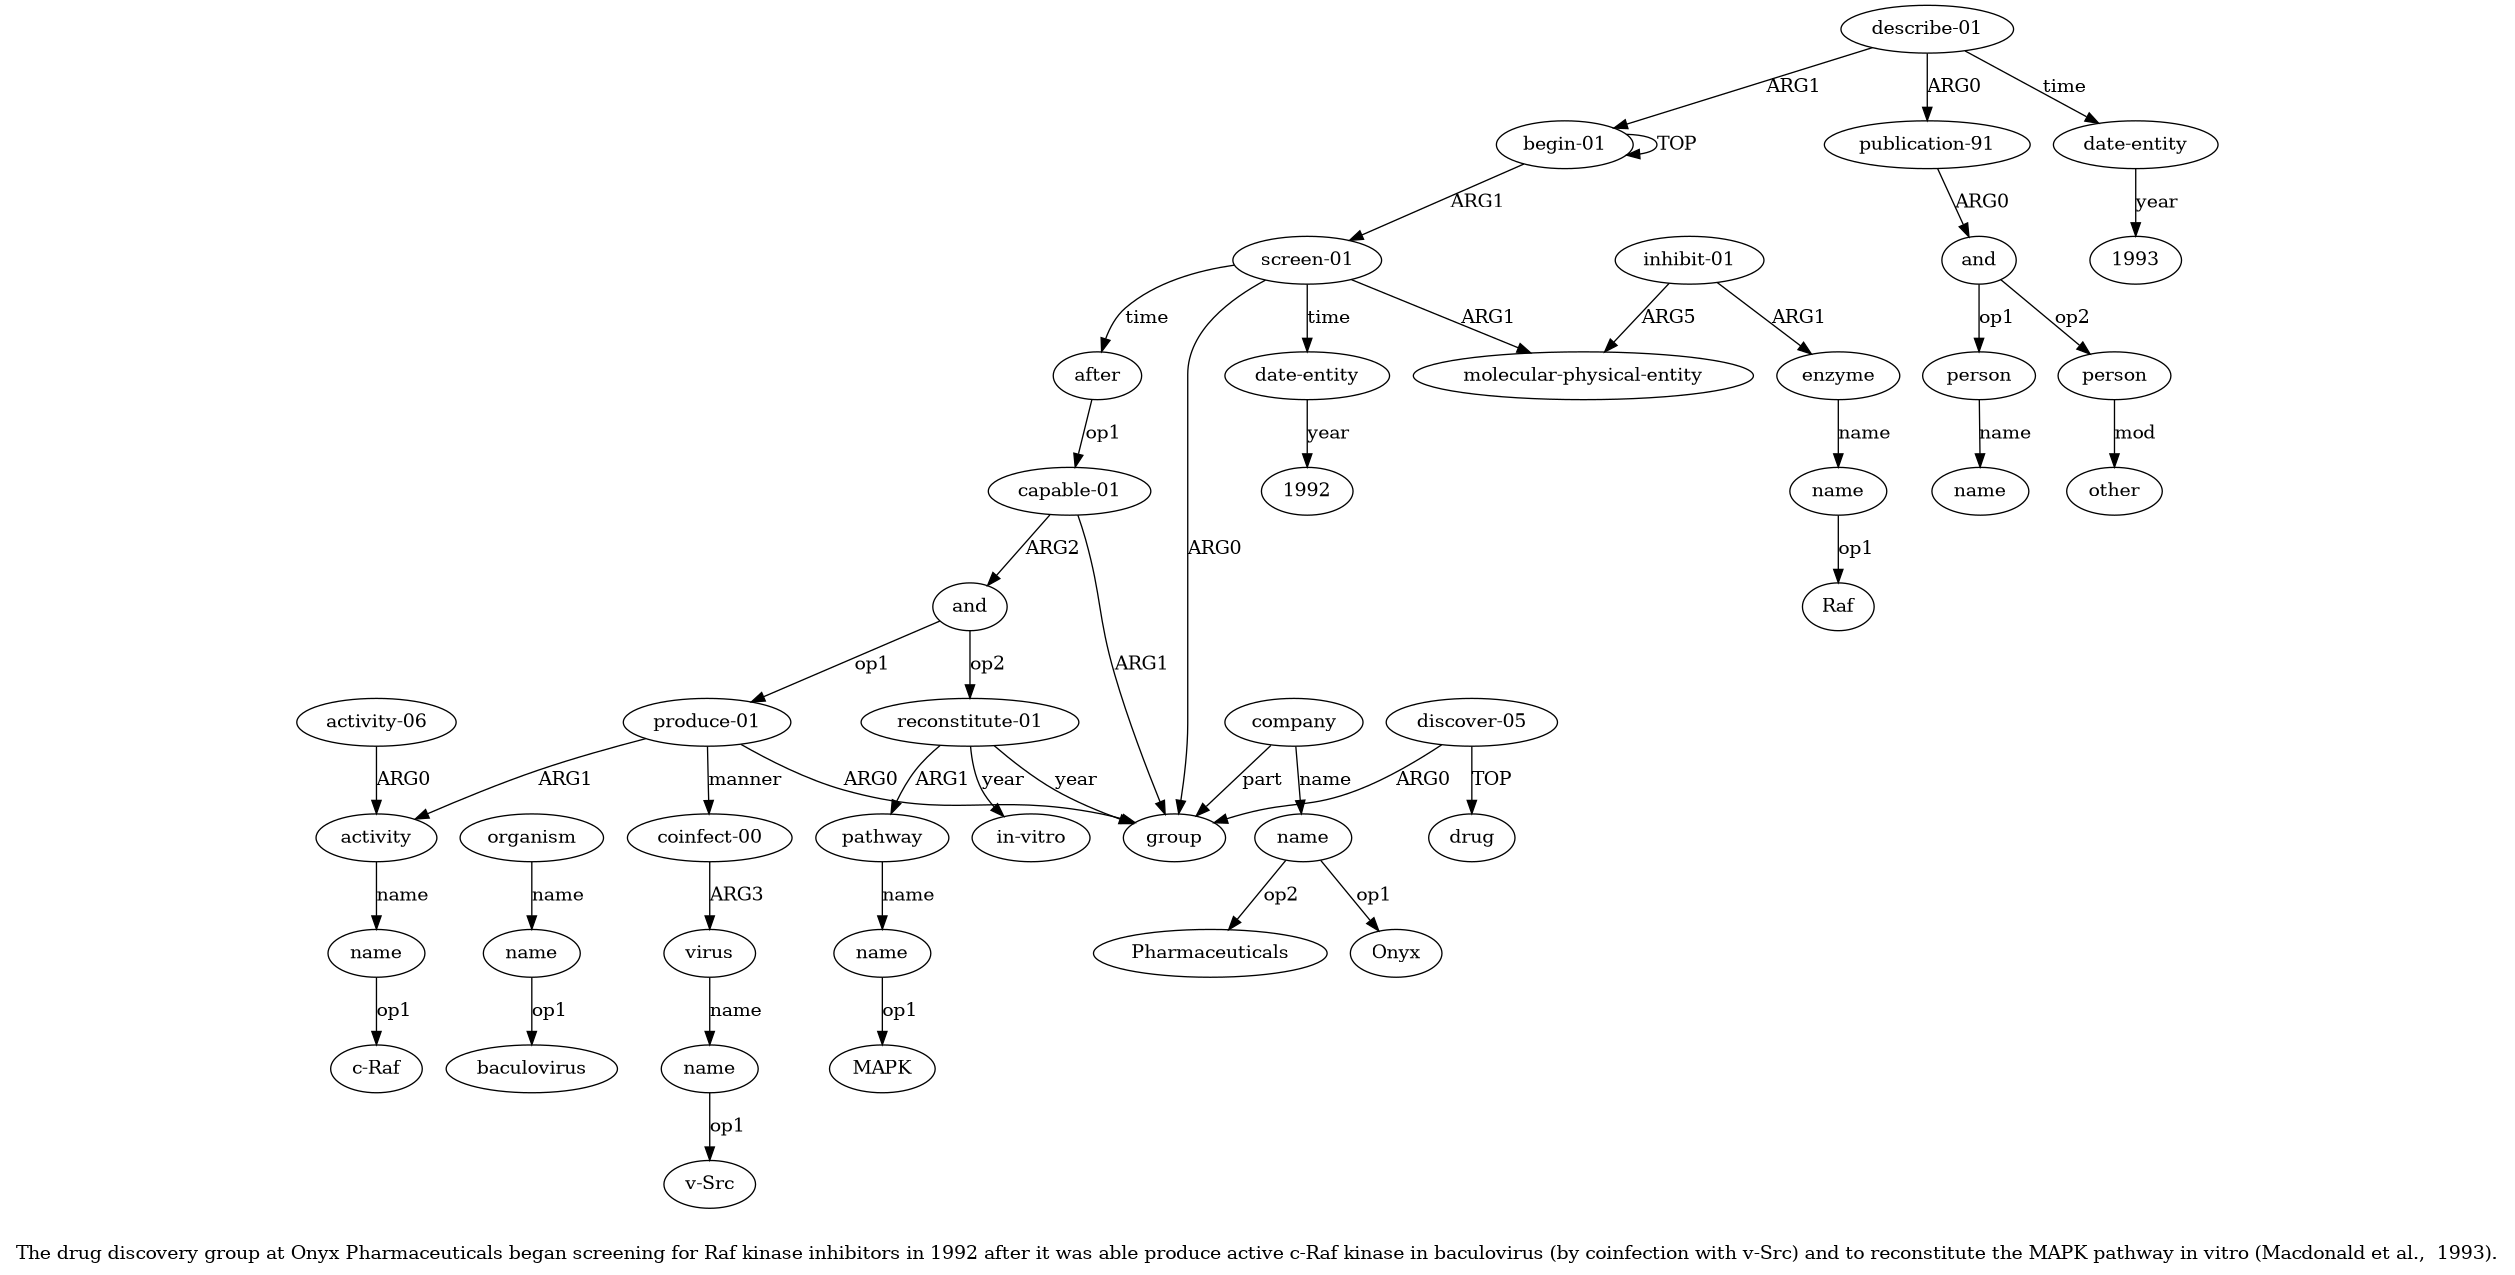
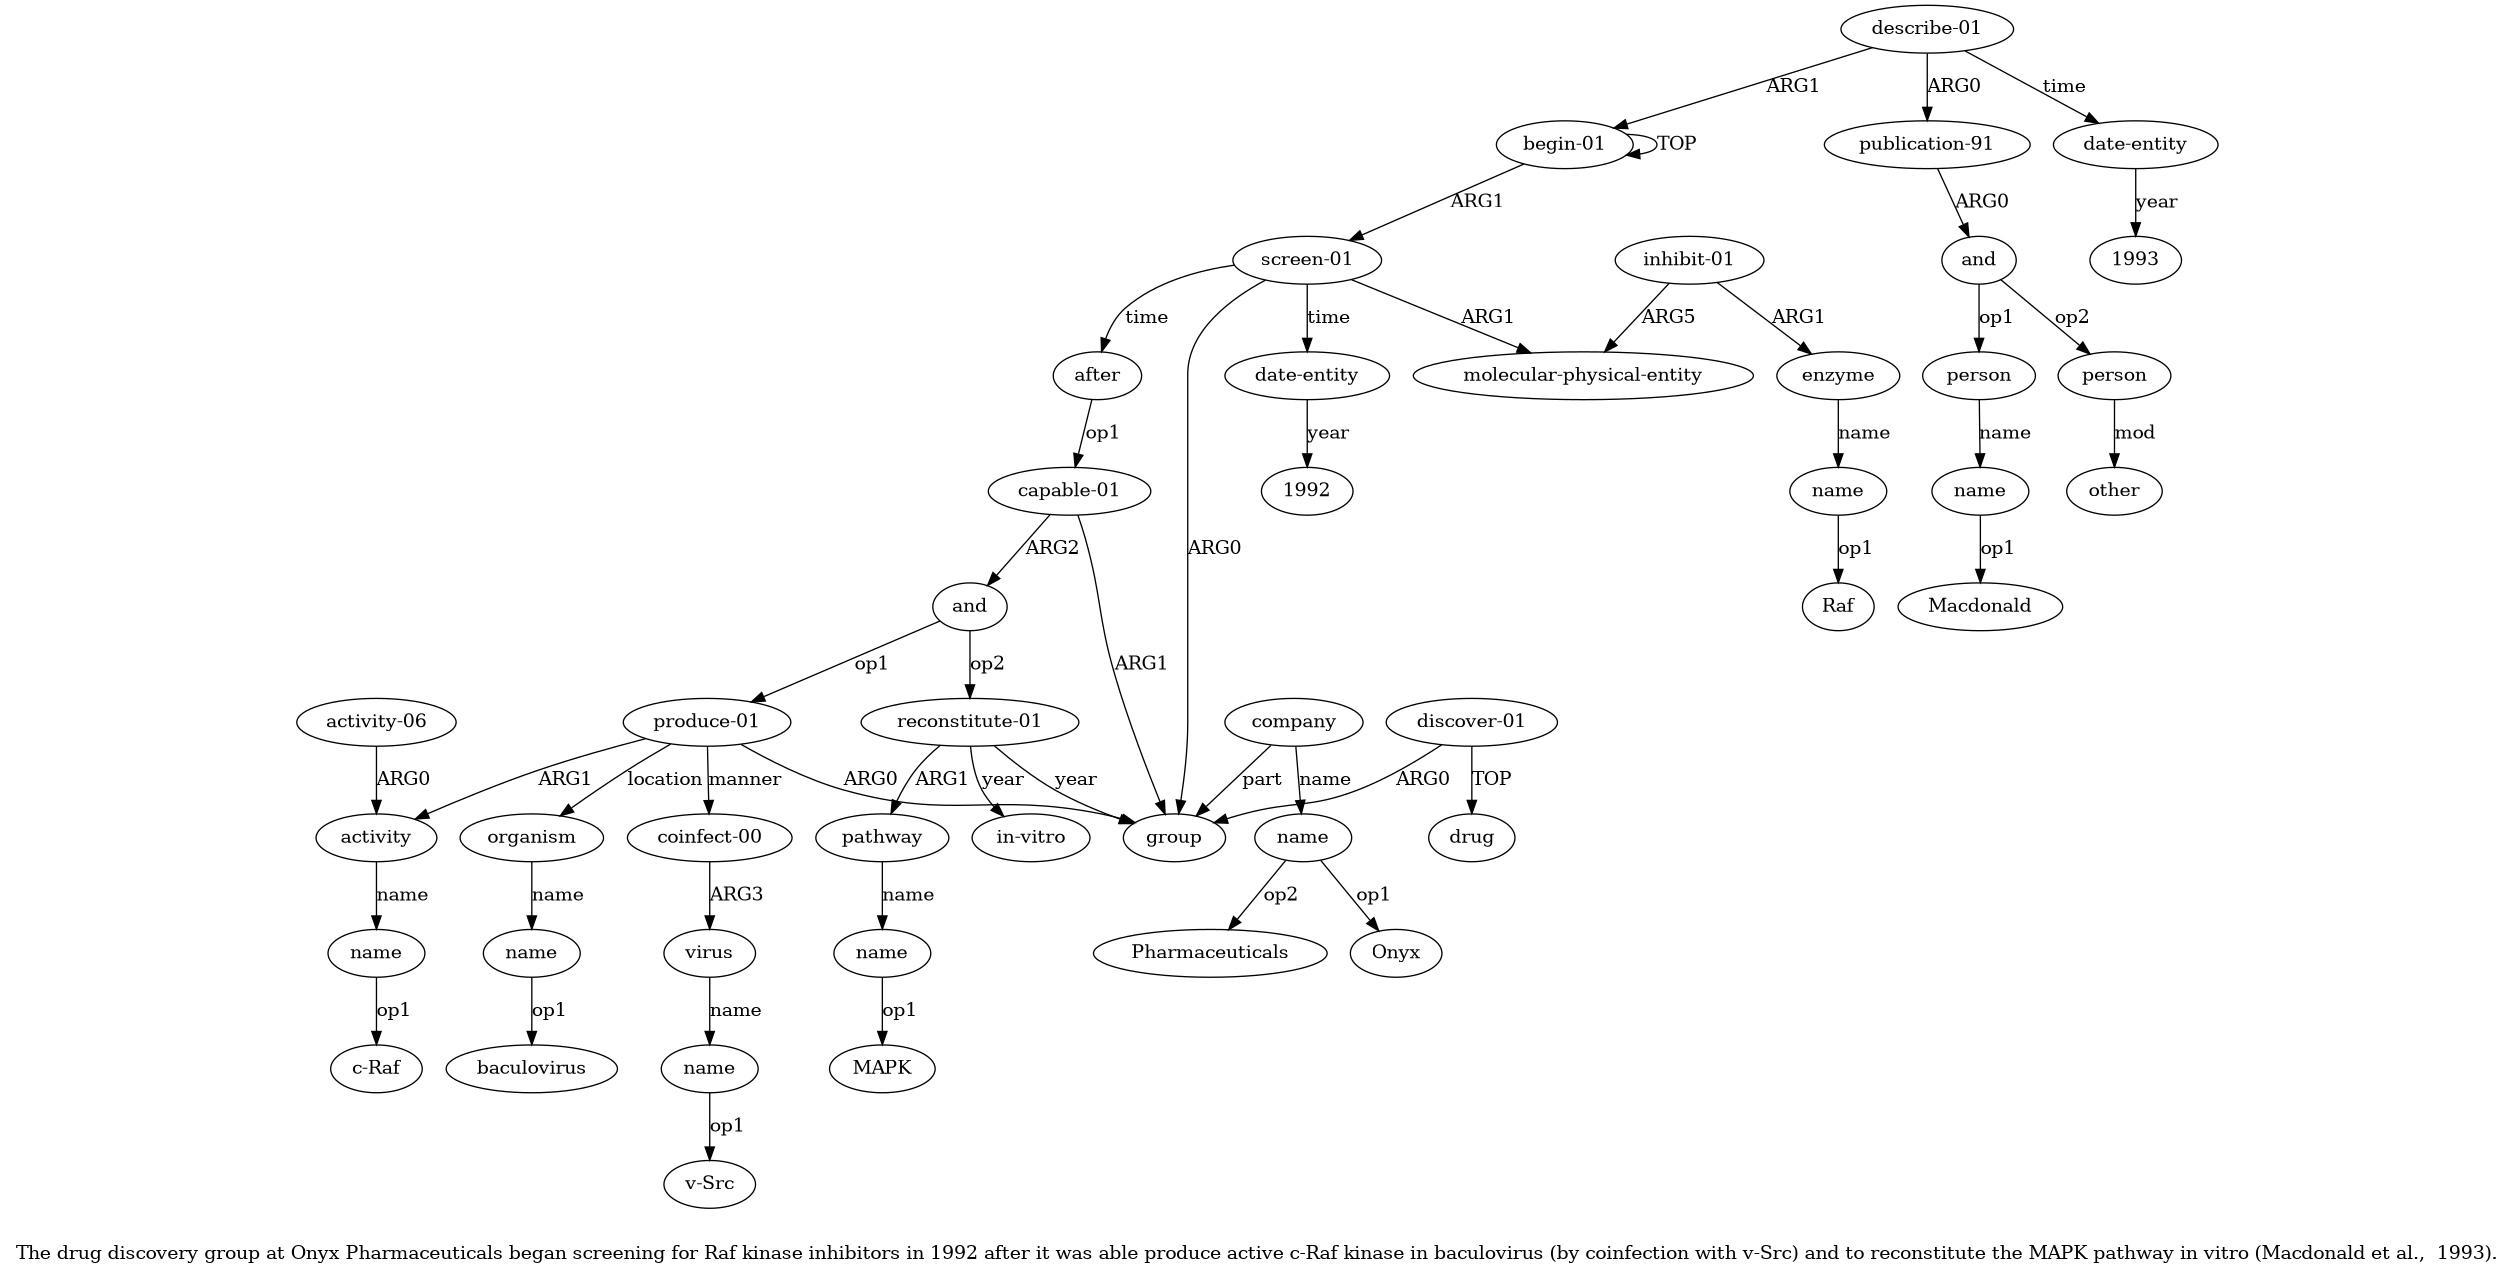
none -> (1980, 607)
(1472, 722) -> (1472, 722)
none -> (620, 775)
